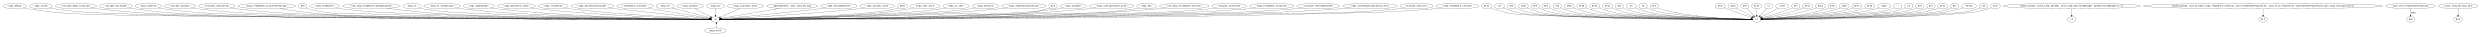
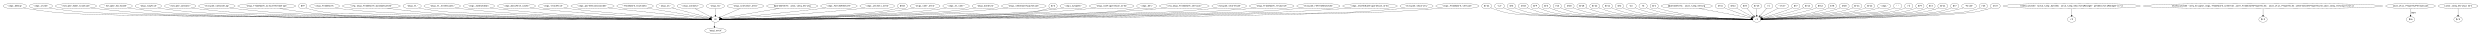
none -> (1687, 6)
(716, 26) -> (714, 24)
